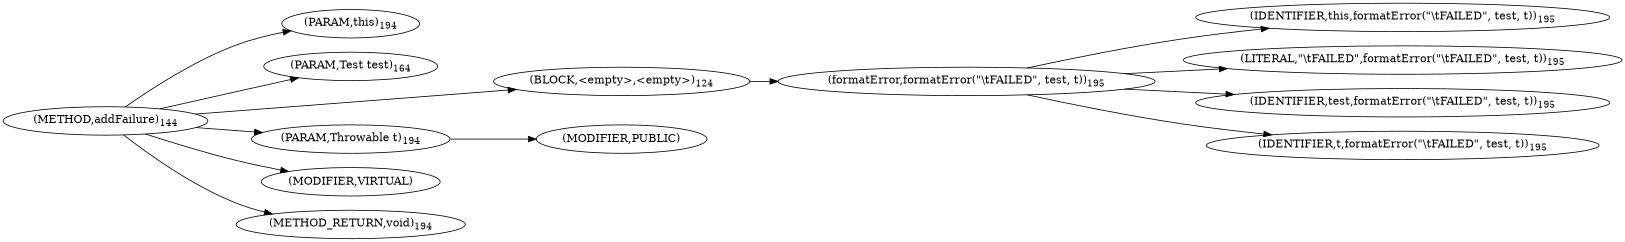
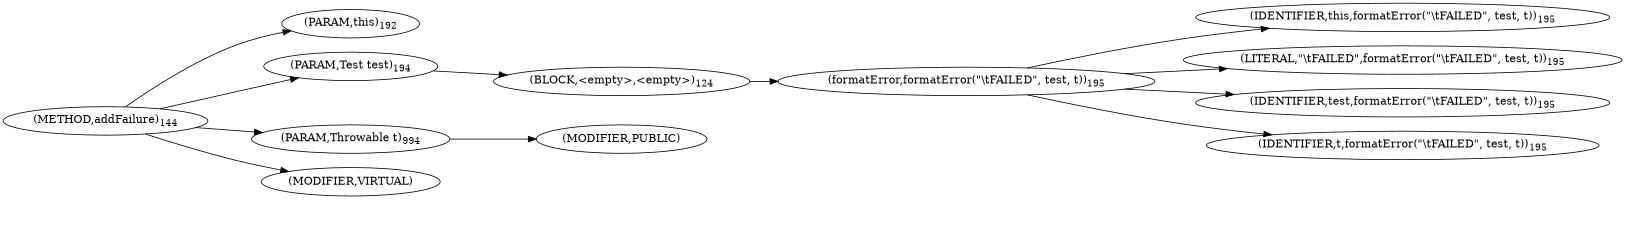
(388, 23) -> (388, 23)
(402, 65) -> (402, 65)
(352, 102) -> (466, 73)
(412, 138) -> (412, 138)
(351, 224) -> none
